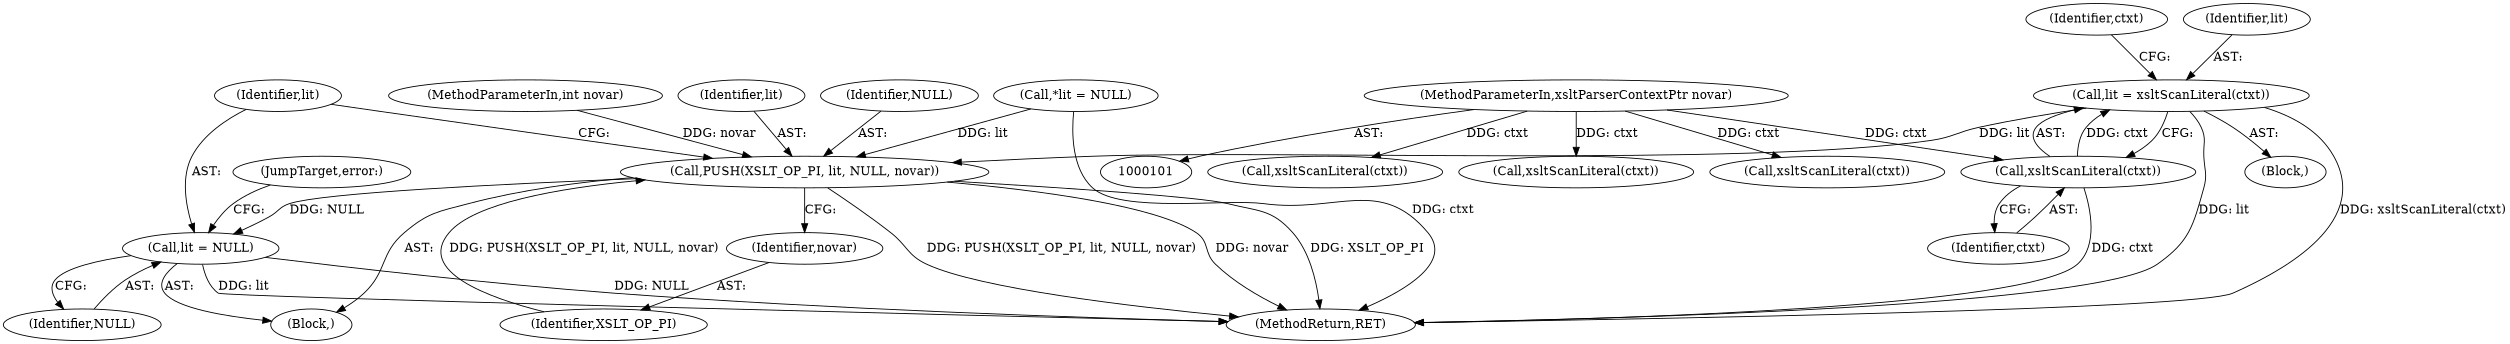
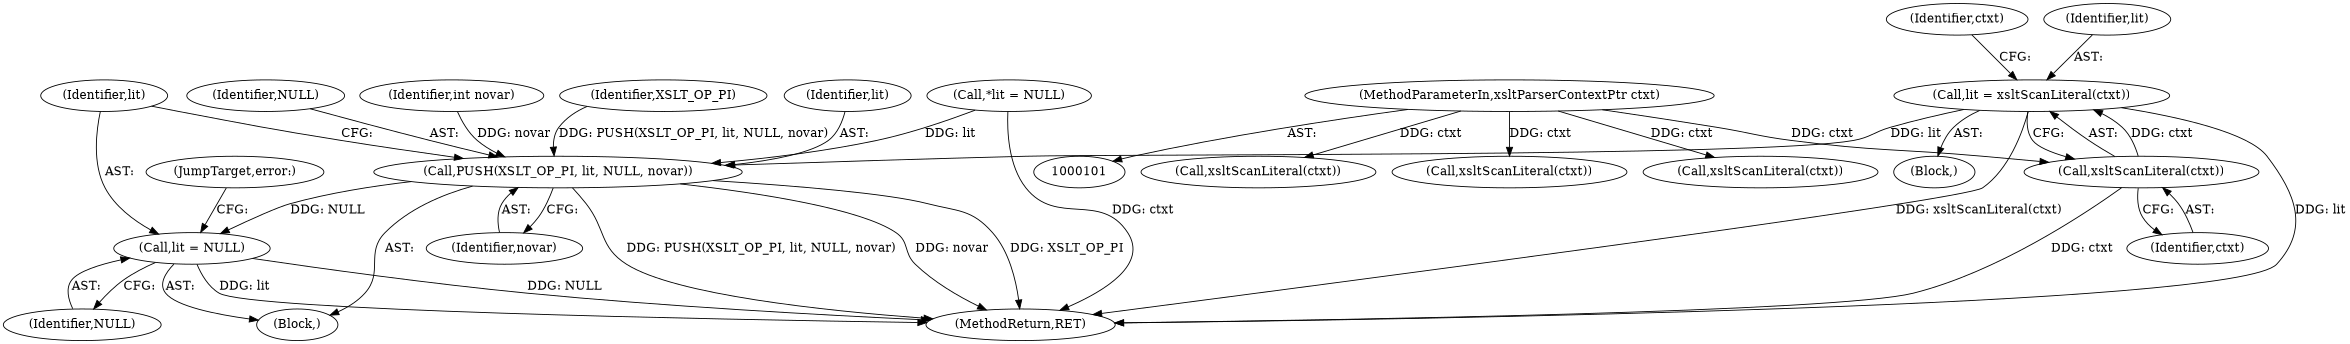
(526, 96) -> (452, 96)
(1576, 96) -> (1510, 96)
(709, 285) -> (499, 211)
